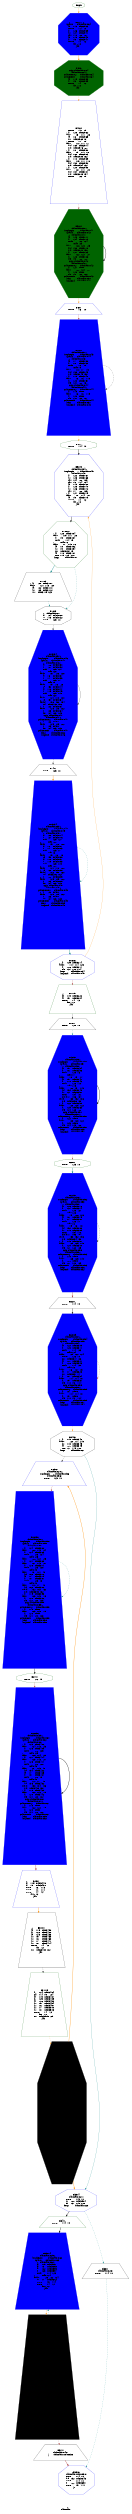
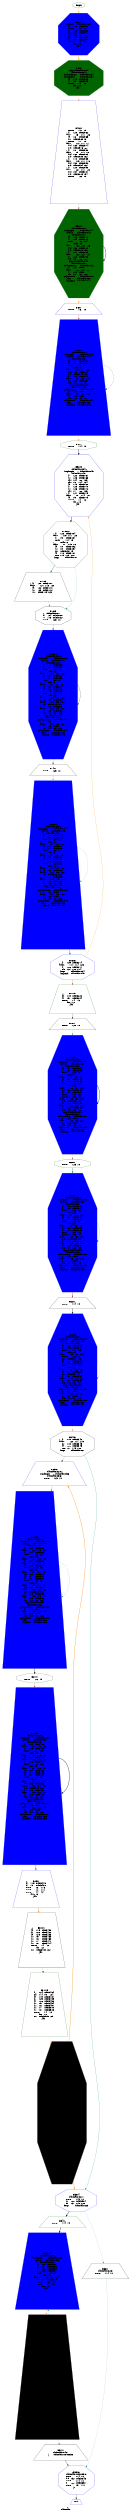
none -> (76, 2502)
